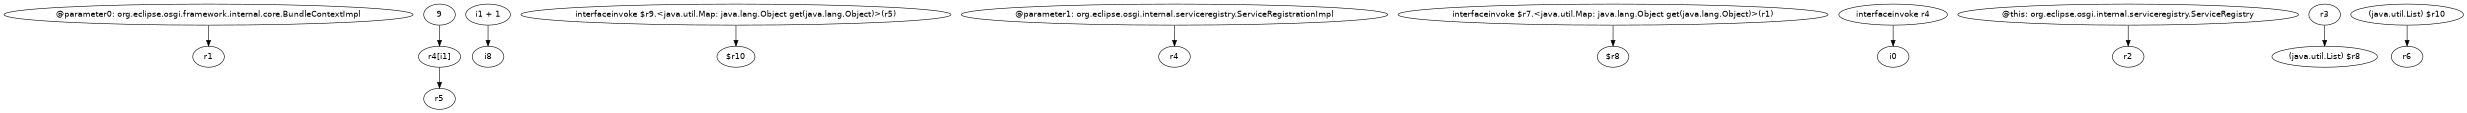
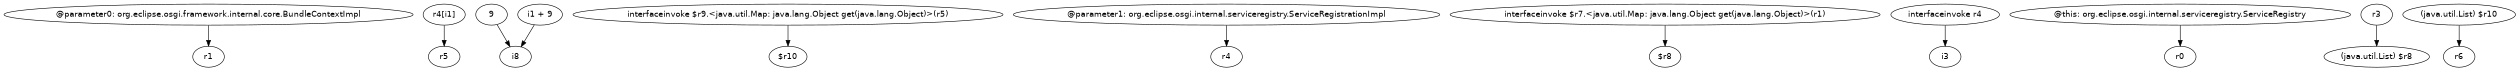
(488, 15) -> (540, 15)
(440, 33) -> (502, 33)
(1893, 57) -> (1945, 57)
(2128, 57) -> (2180, 57)
